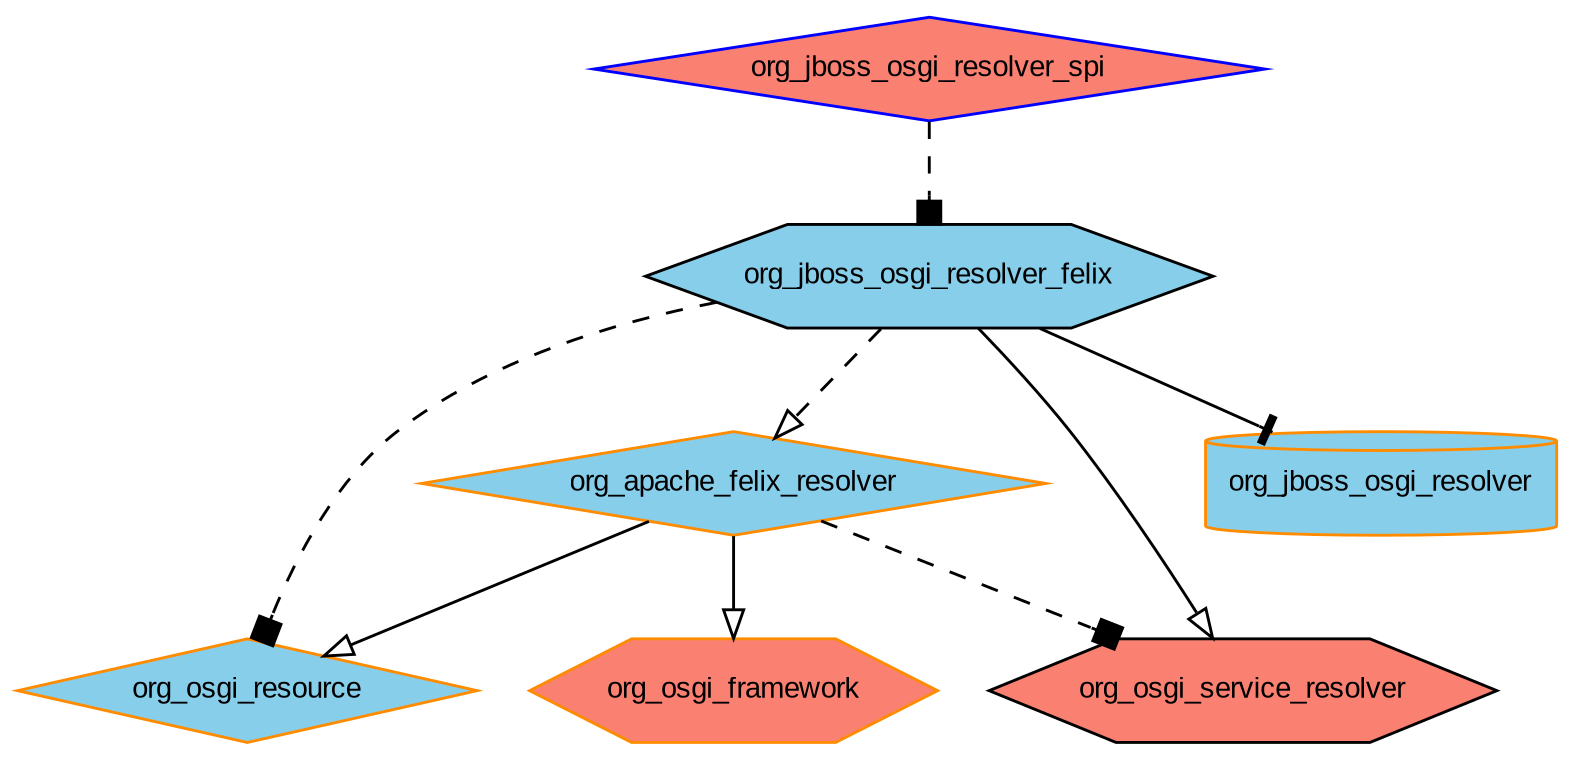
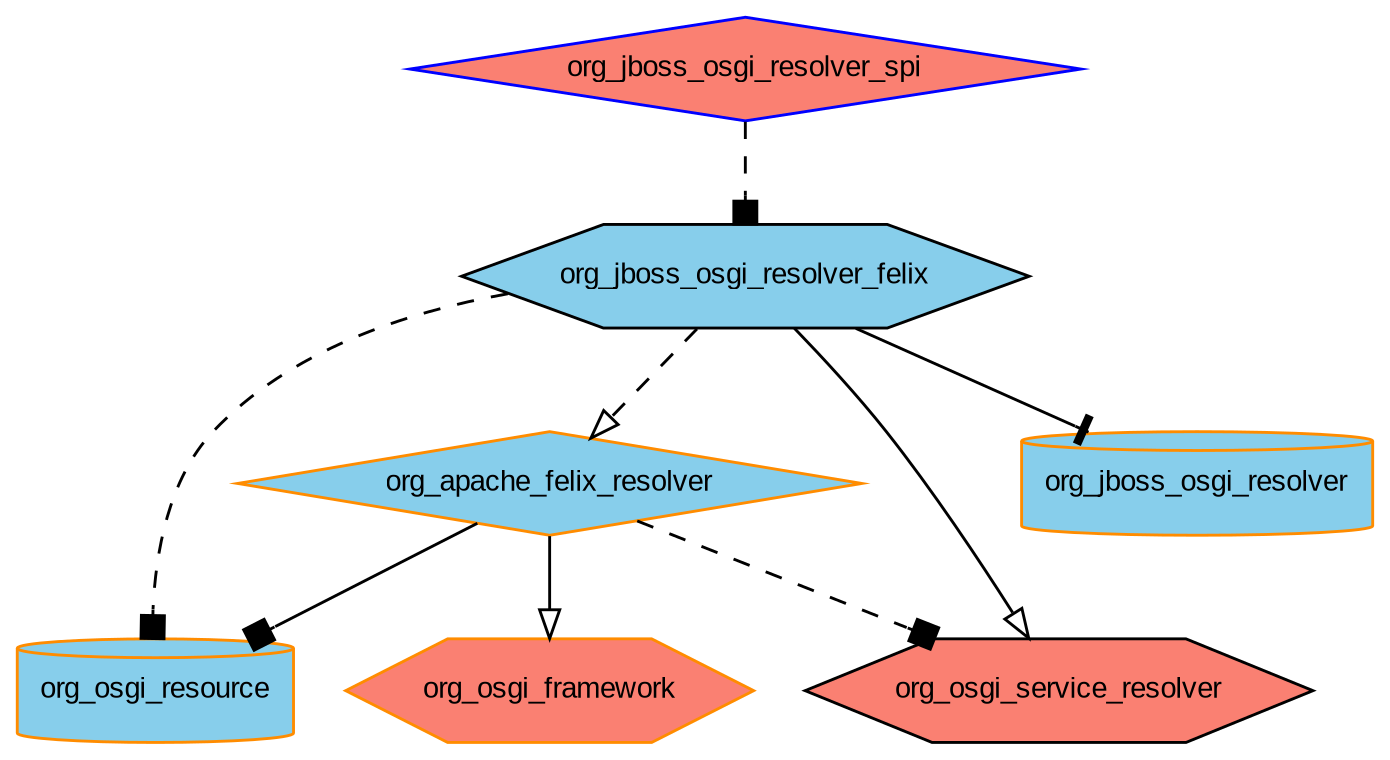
(500, 583) -> (376, 575)
(247, 691) -> (155, 691)
